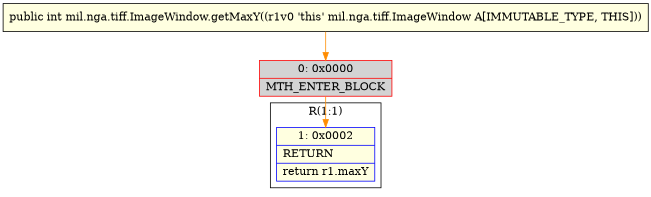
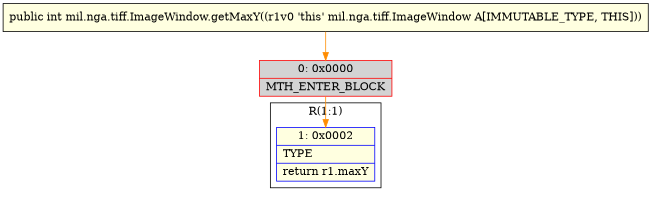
(308, 154) -> (298, 154)
